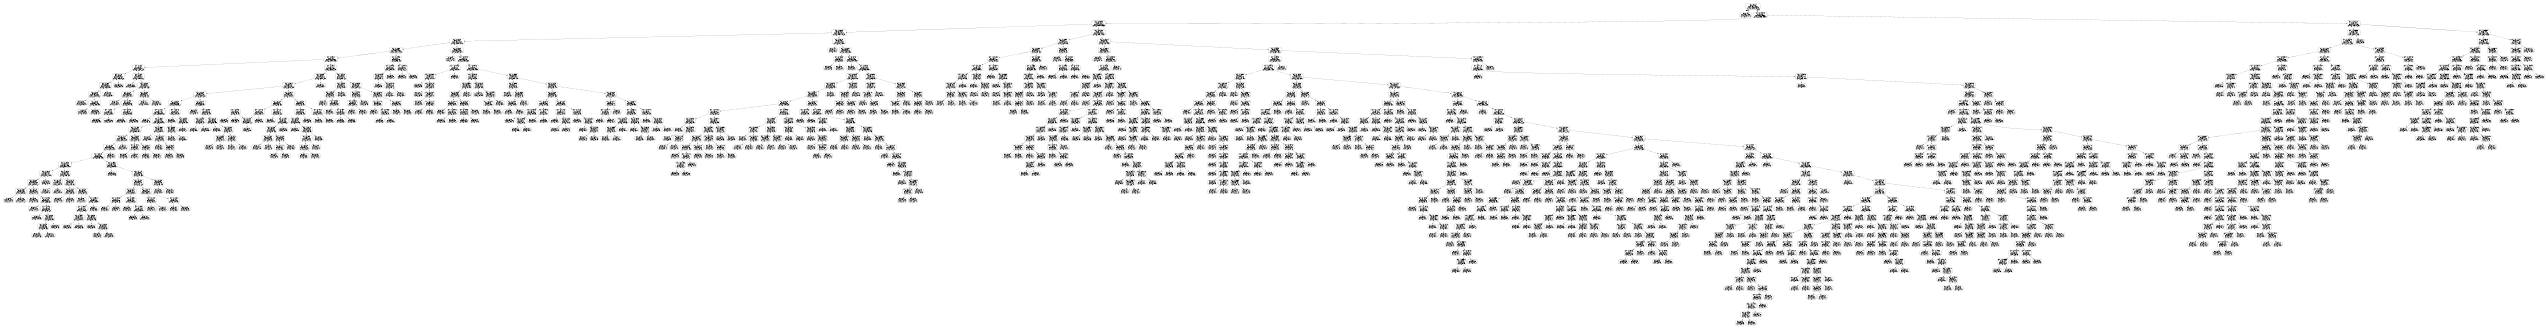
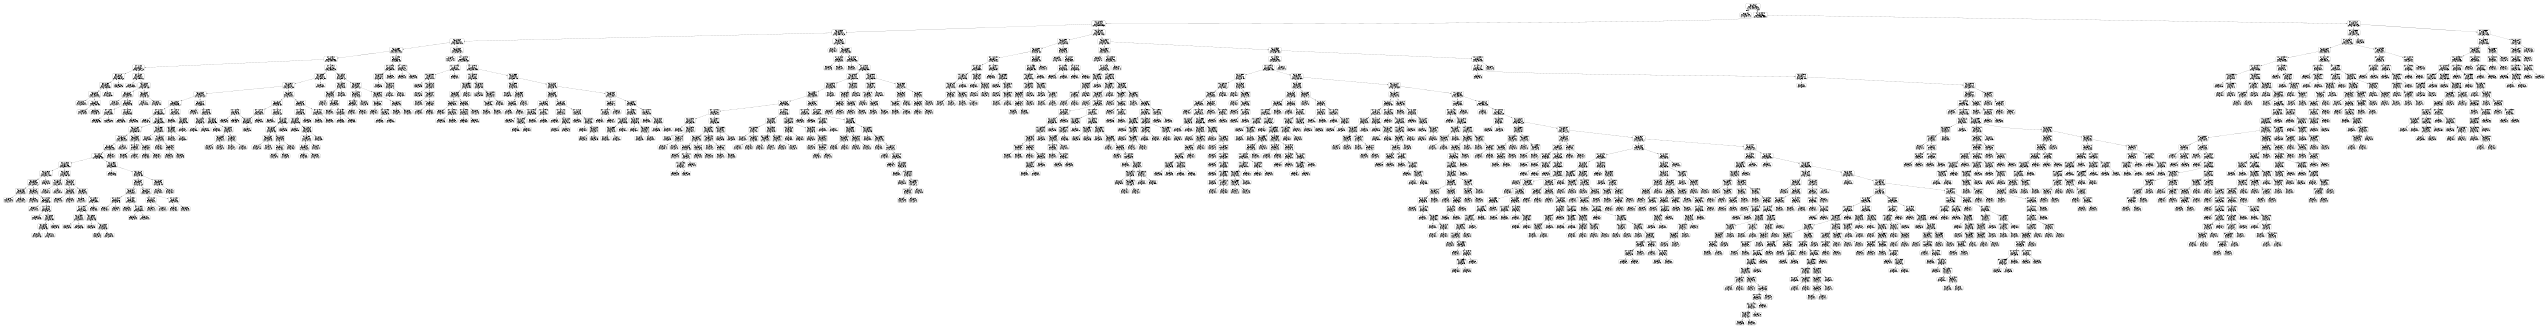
(2219, 191) -> (2219, 191)
